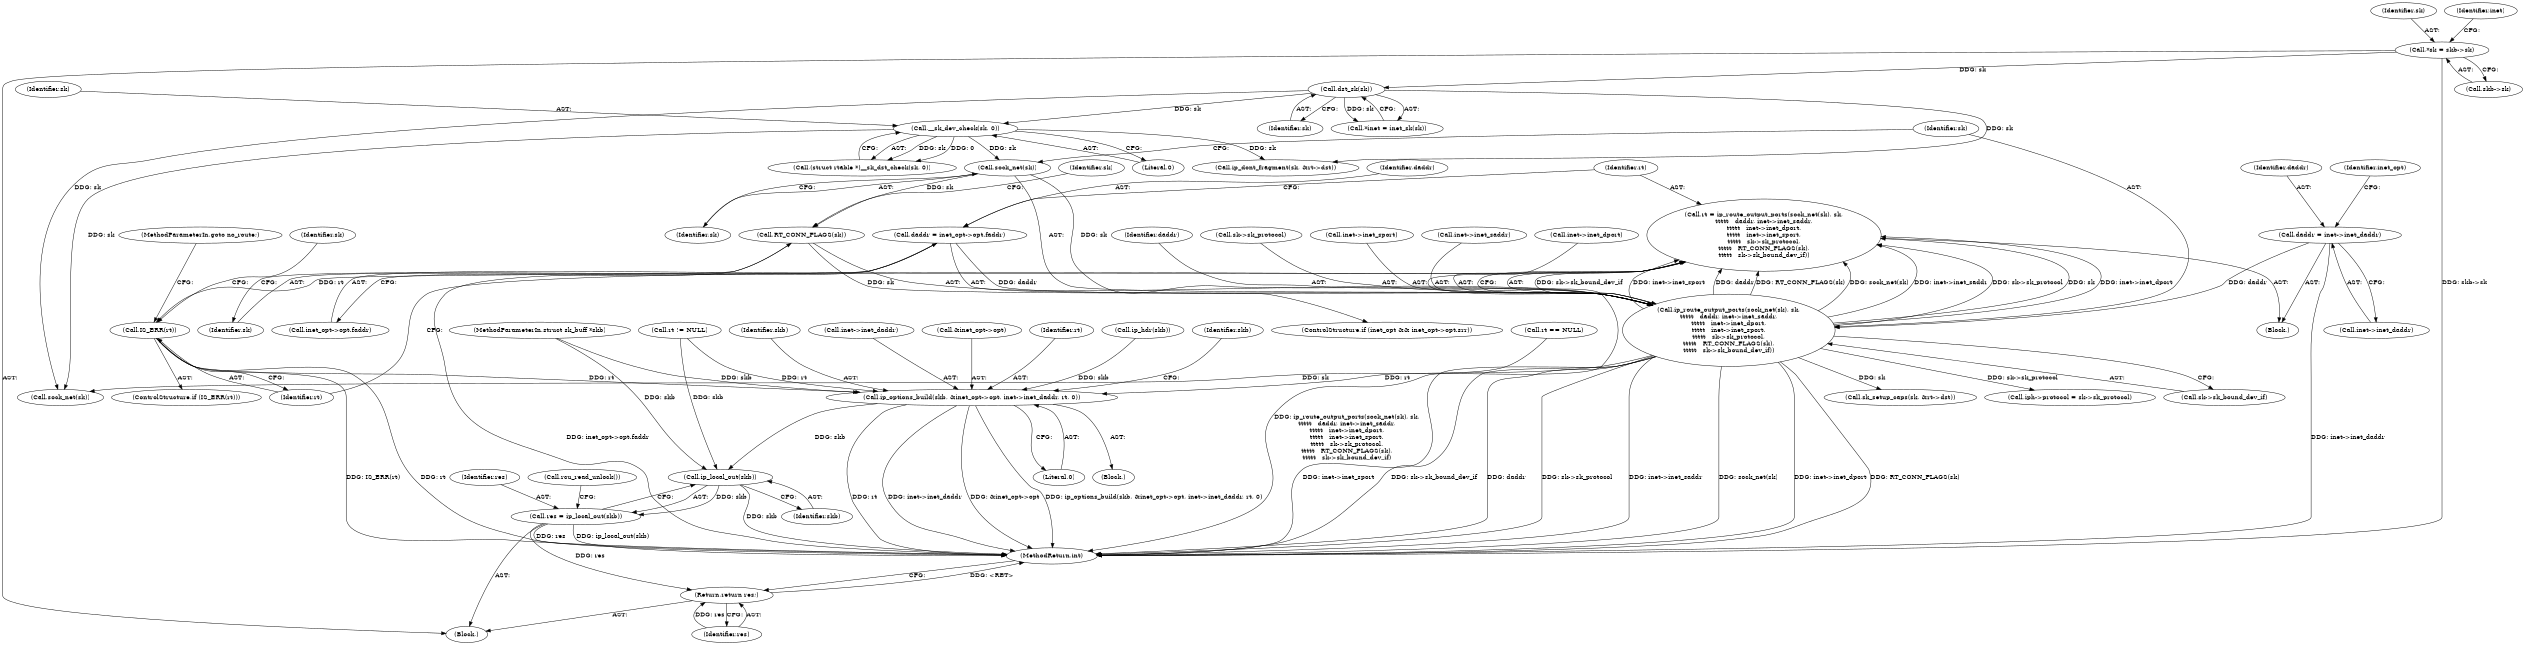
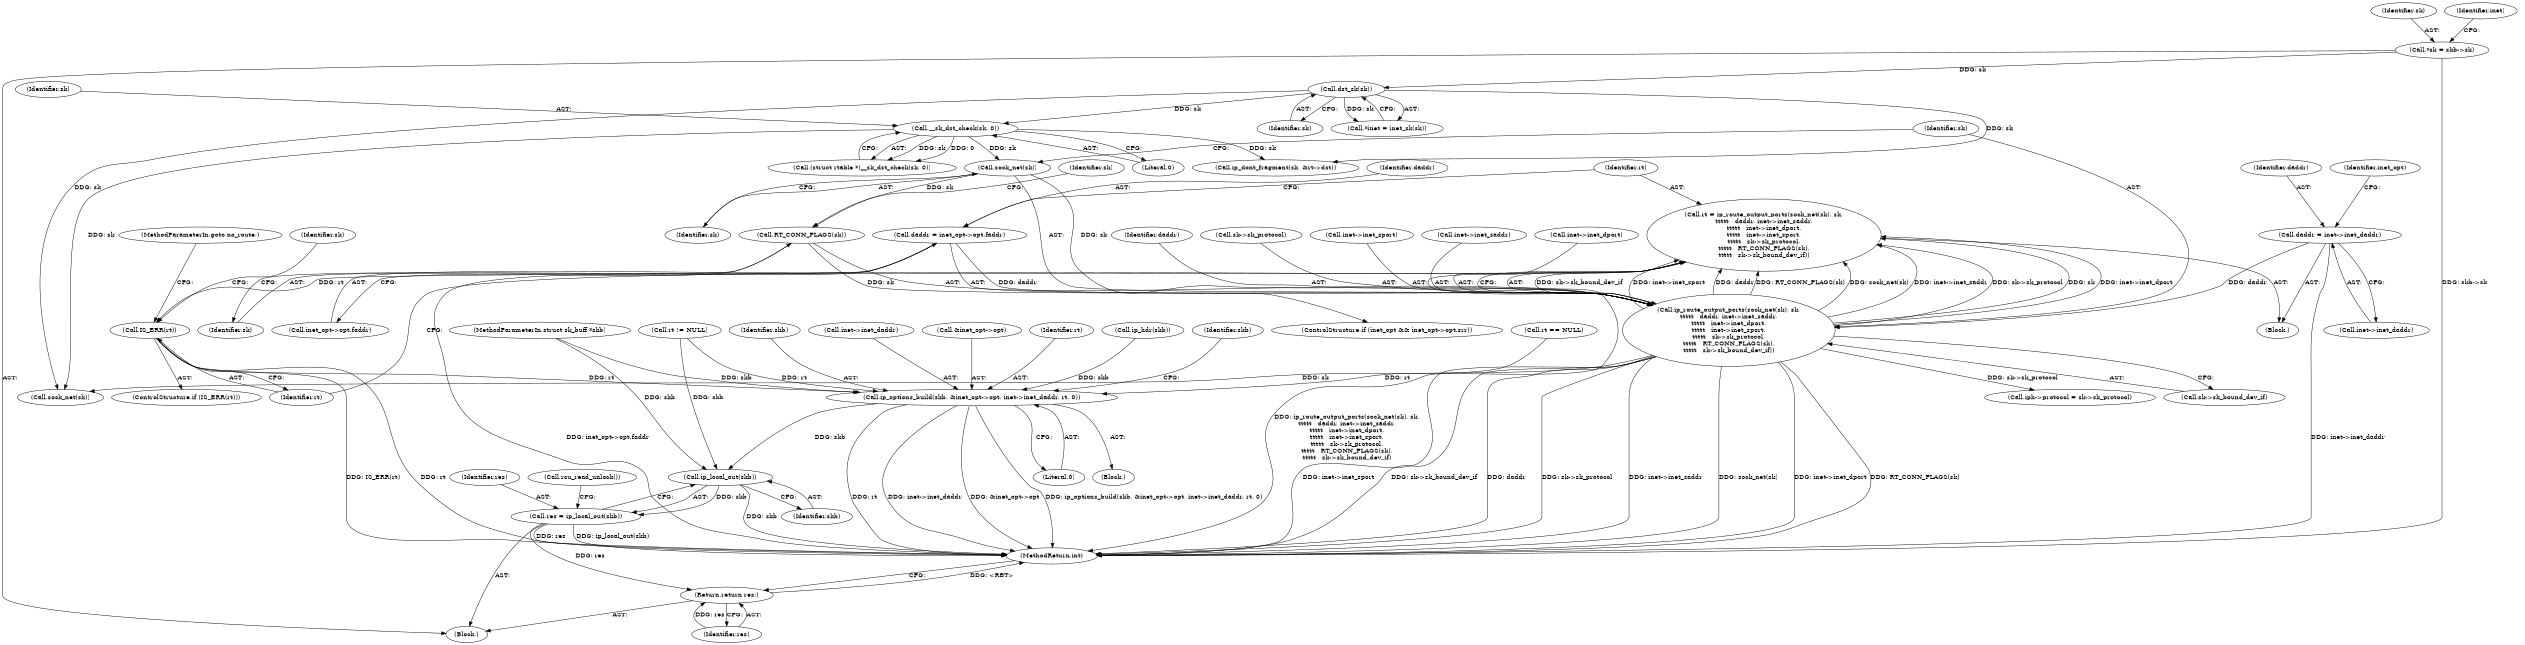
(2489, 89) -> none
(956, 129) -> (956, 129)
(1900, 397) -> none
